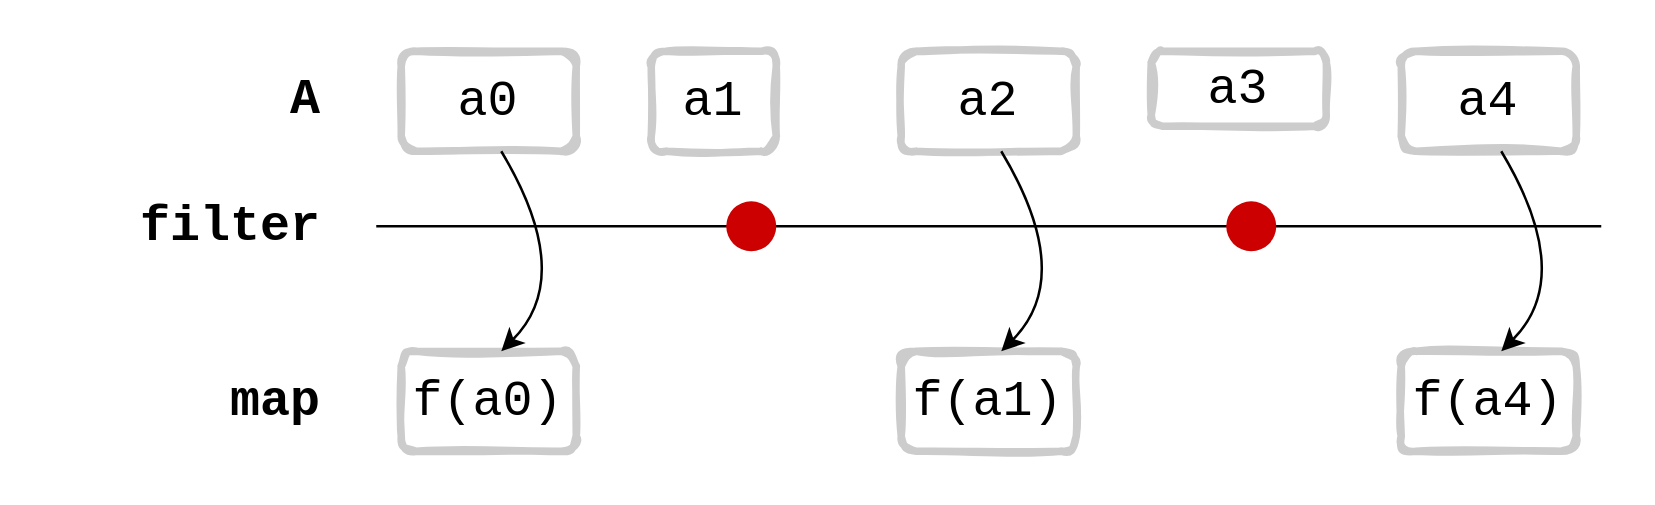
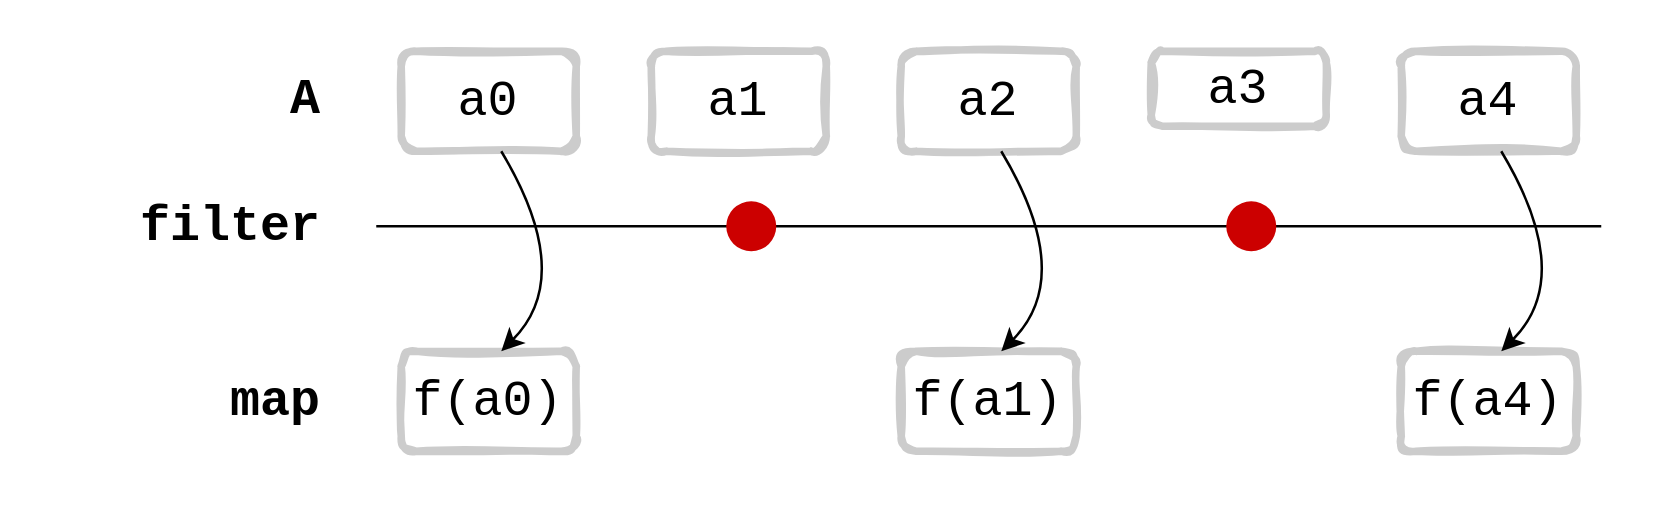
(714, 101) -> (739, 101)
